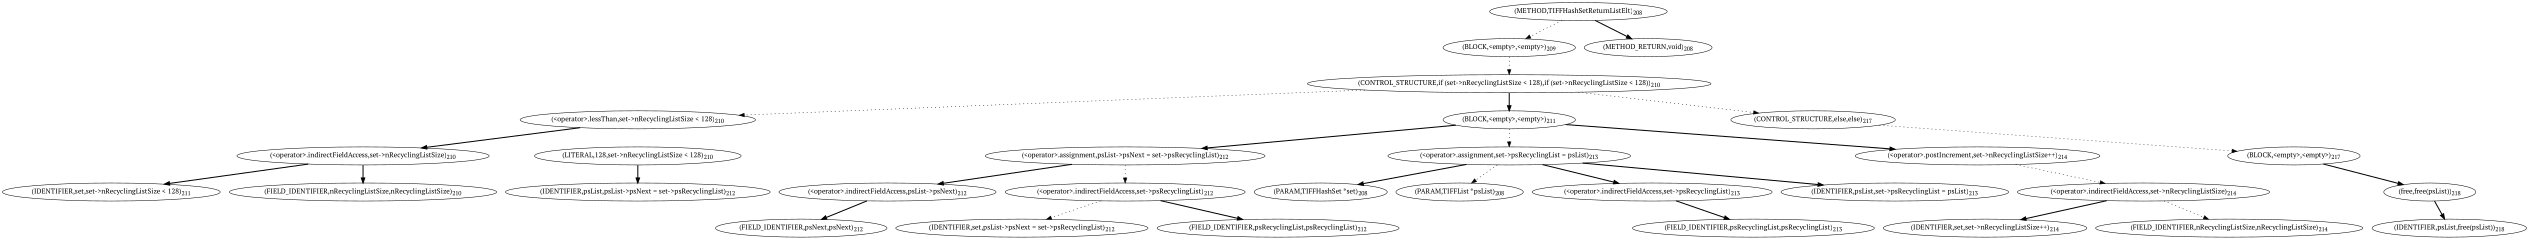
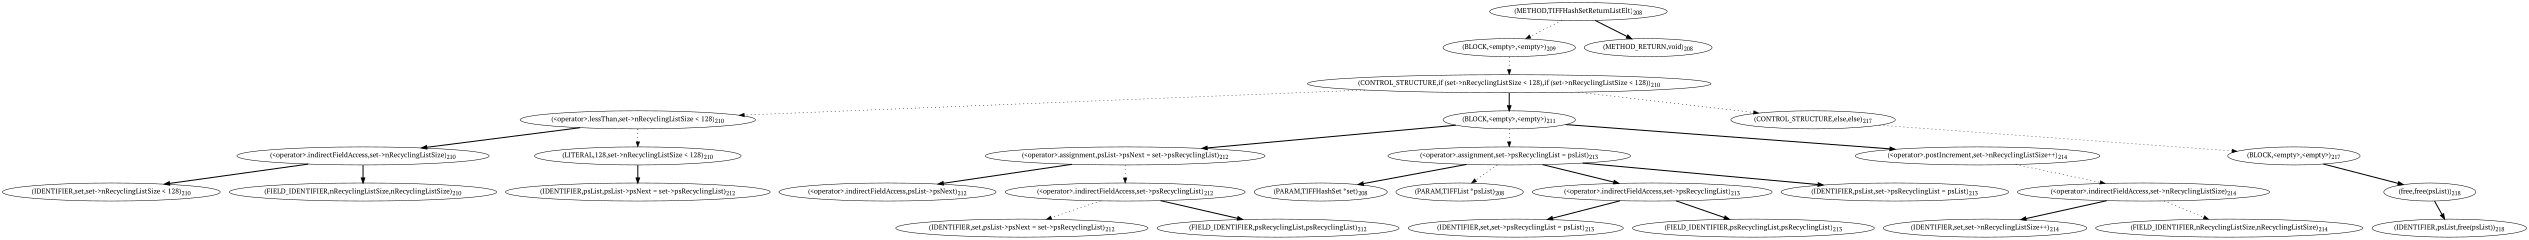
none -> (638, 135)
(186, 191) -> (186, 191)
(801, 228) -> none
none -> (1516, 228)
